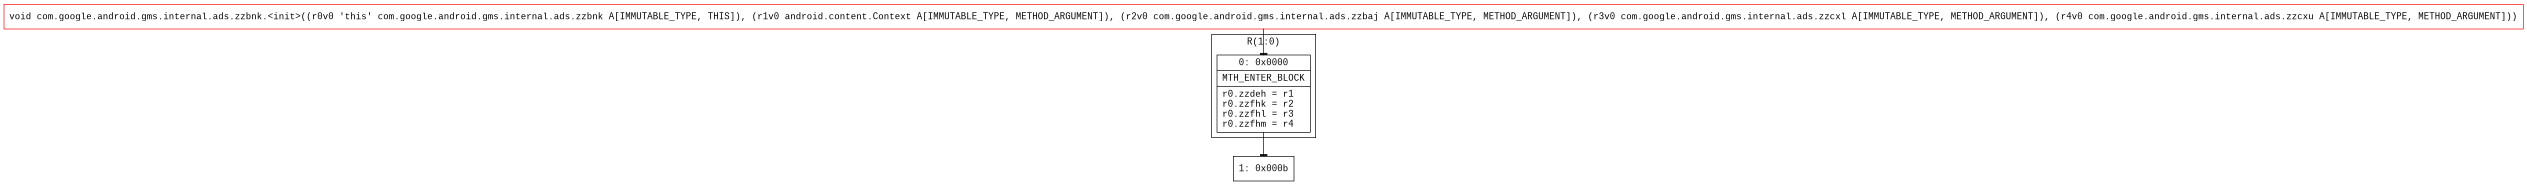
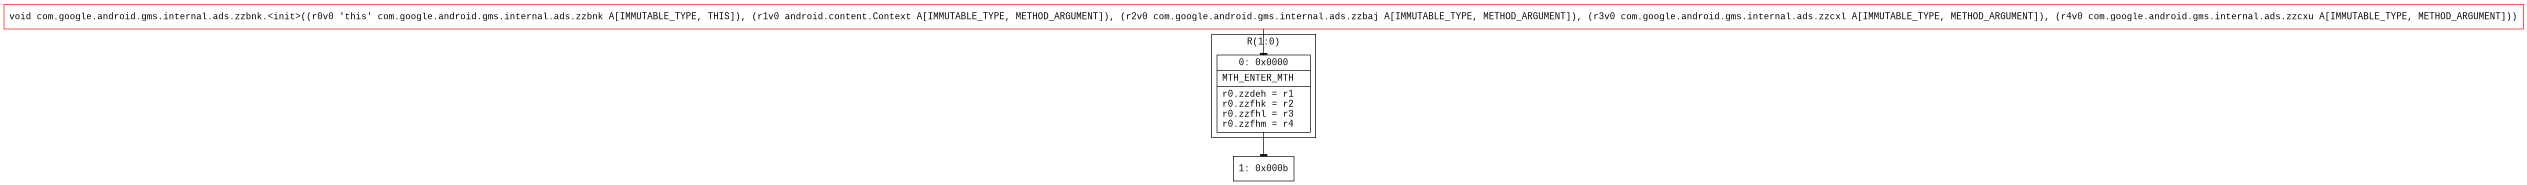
(1264, 78) -> (1258, 78)
